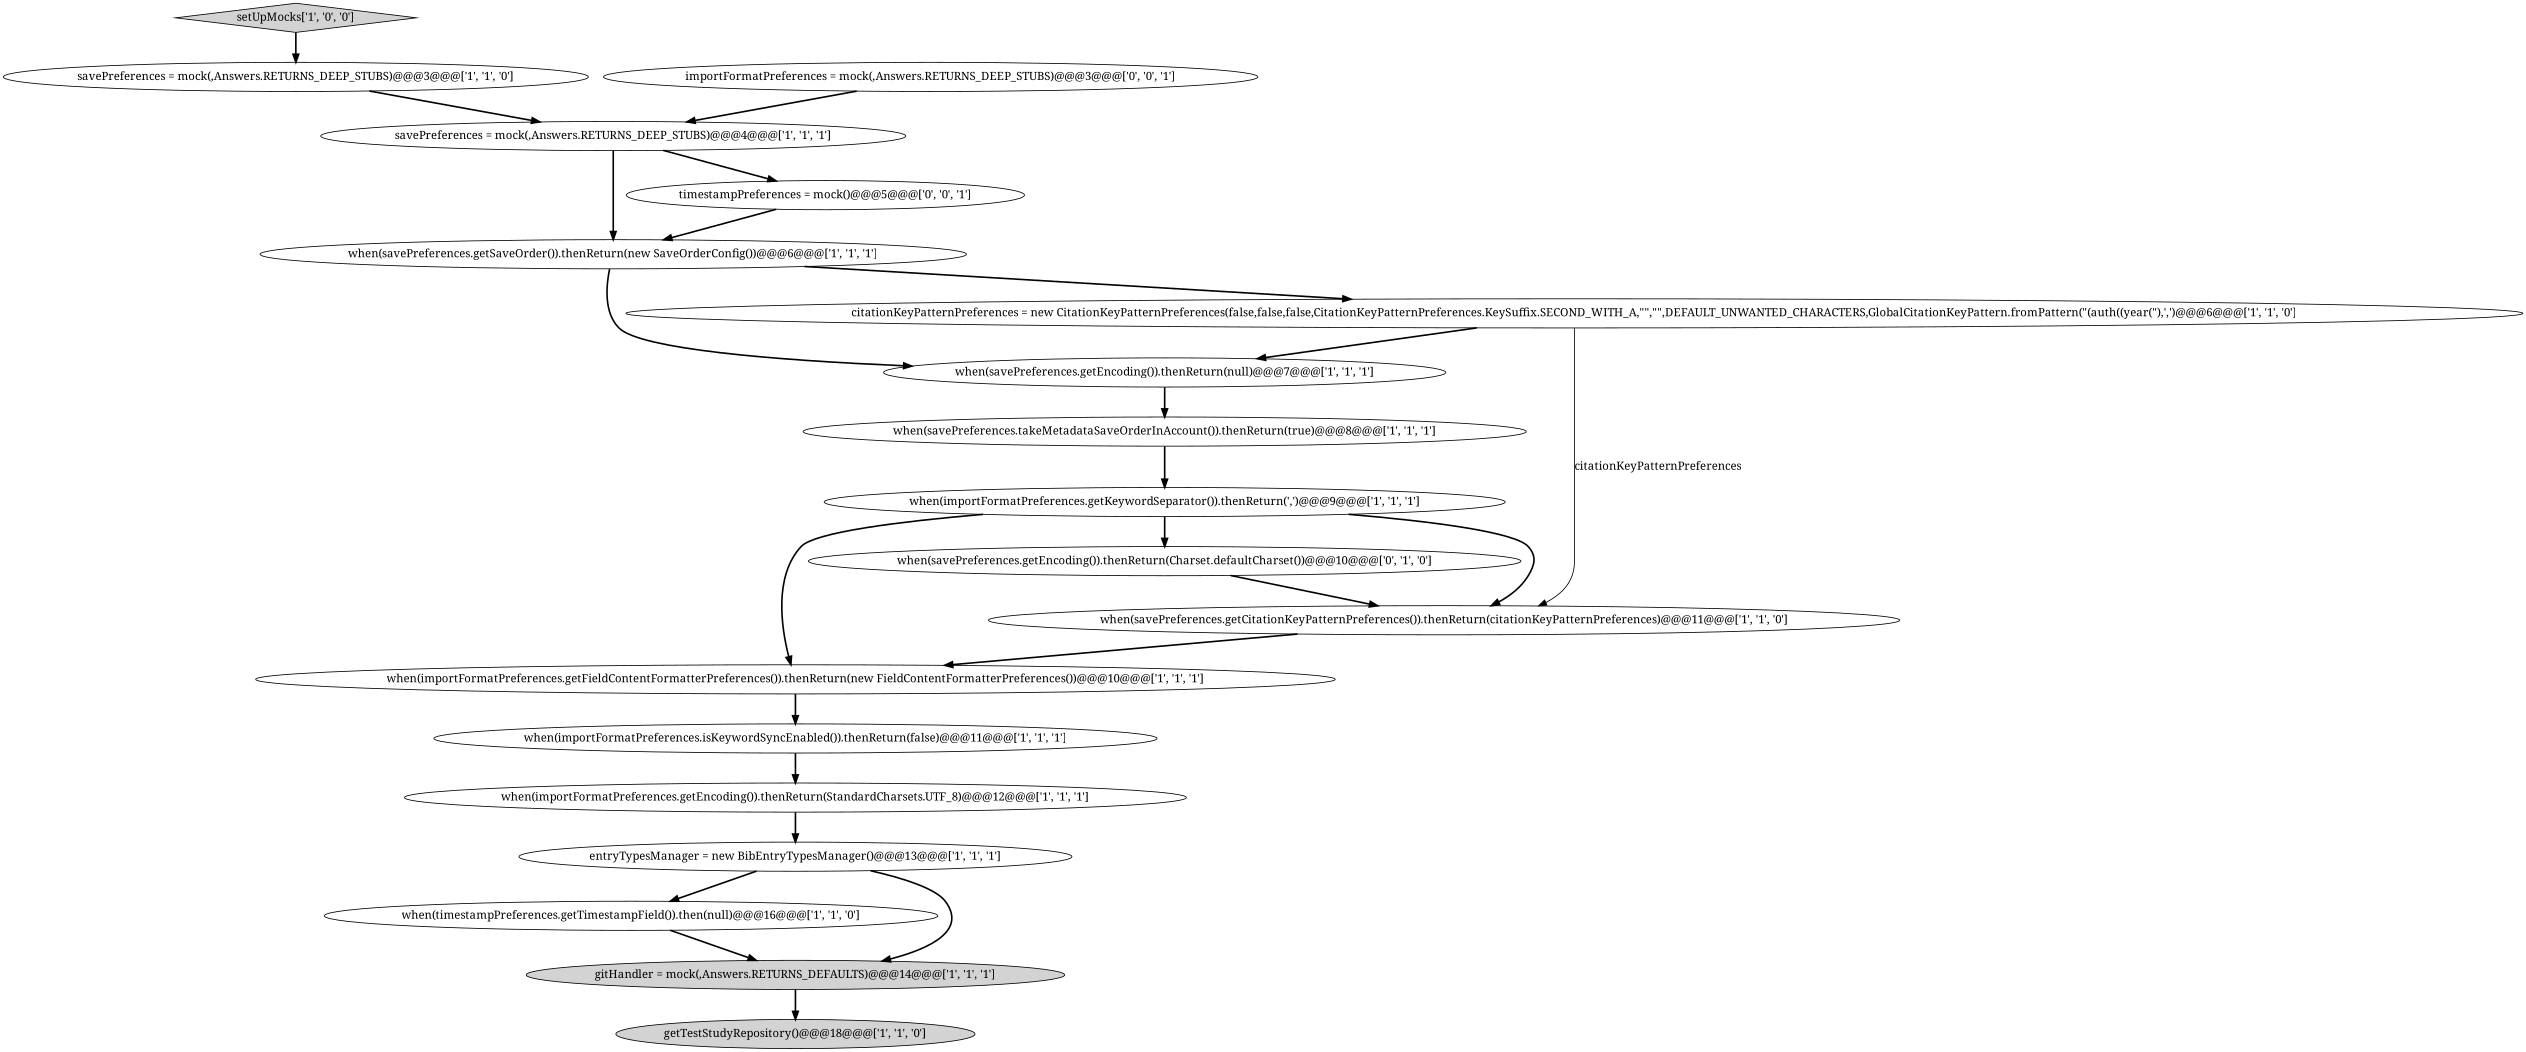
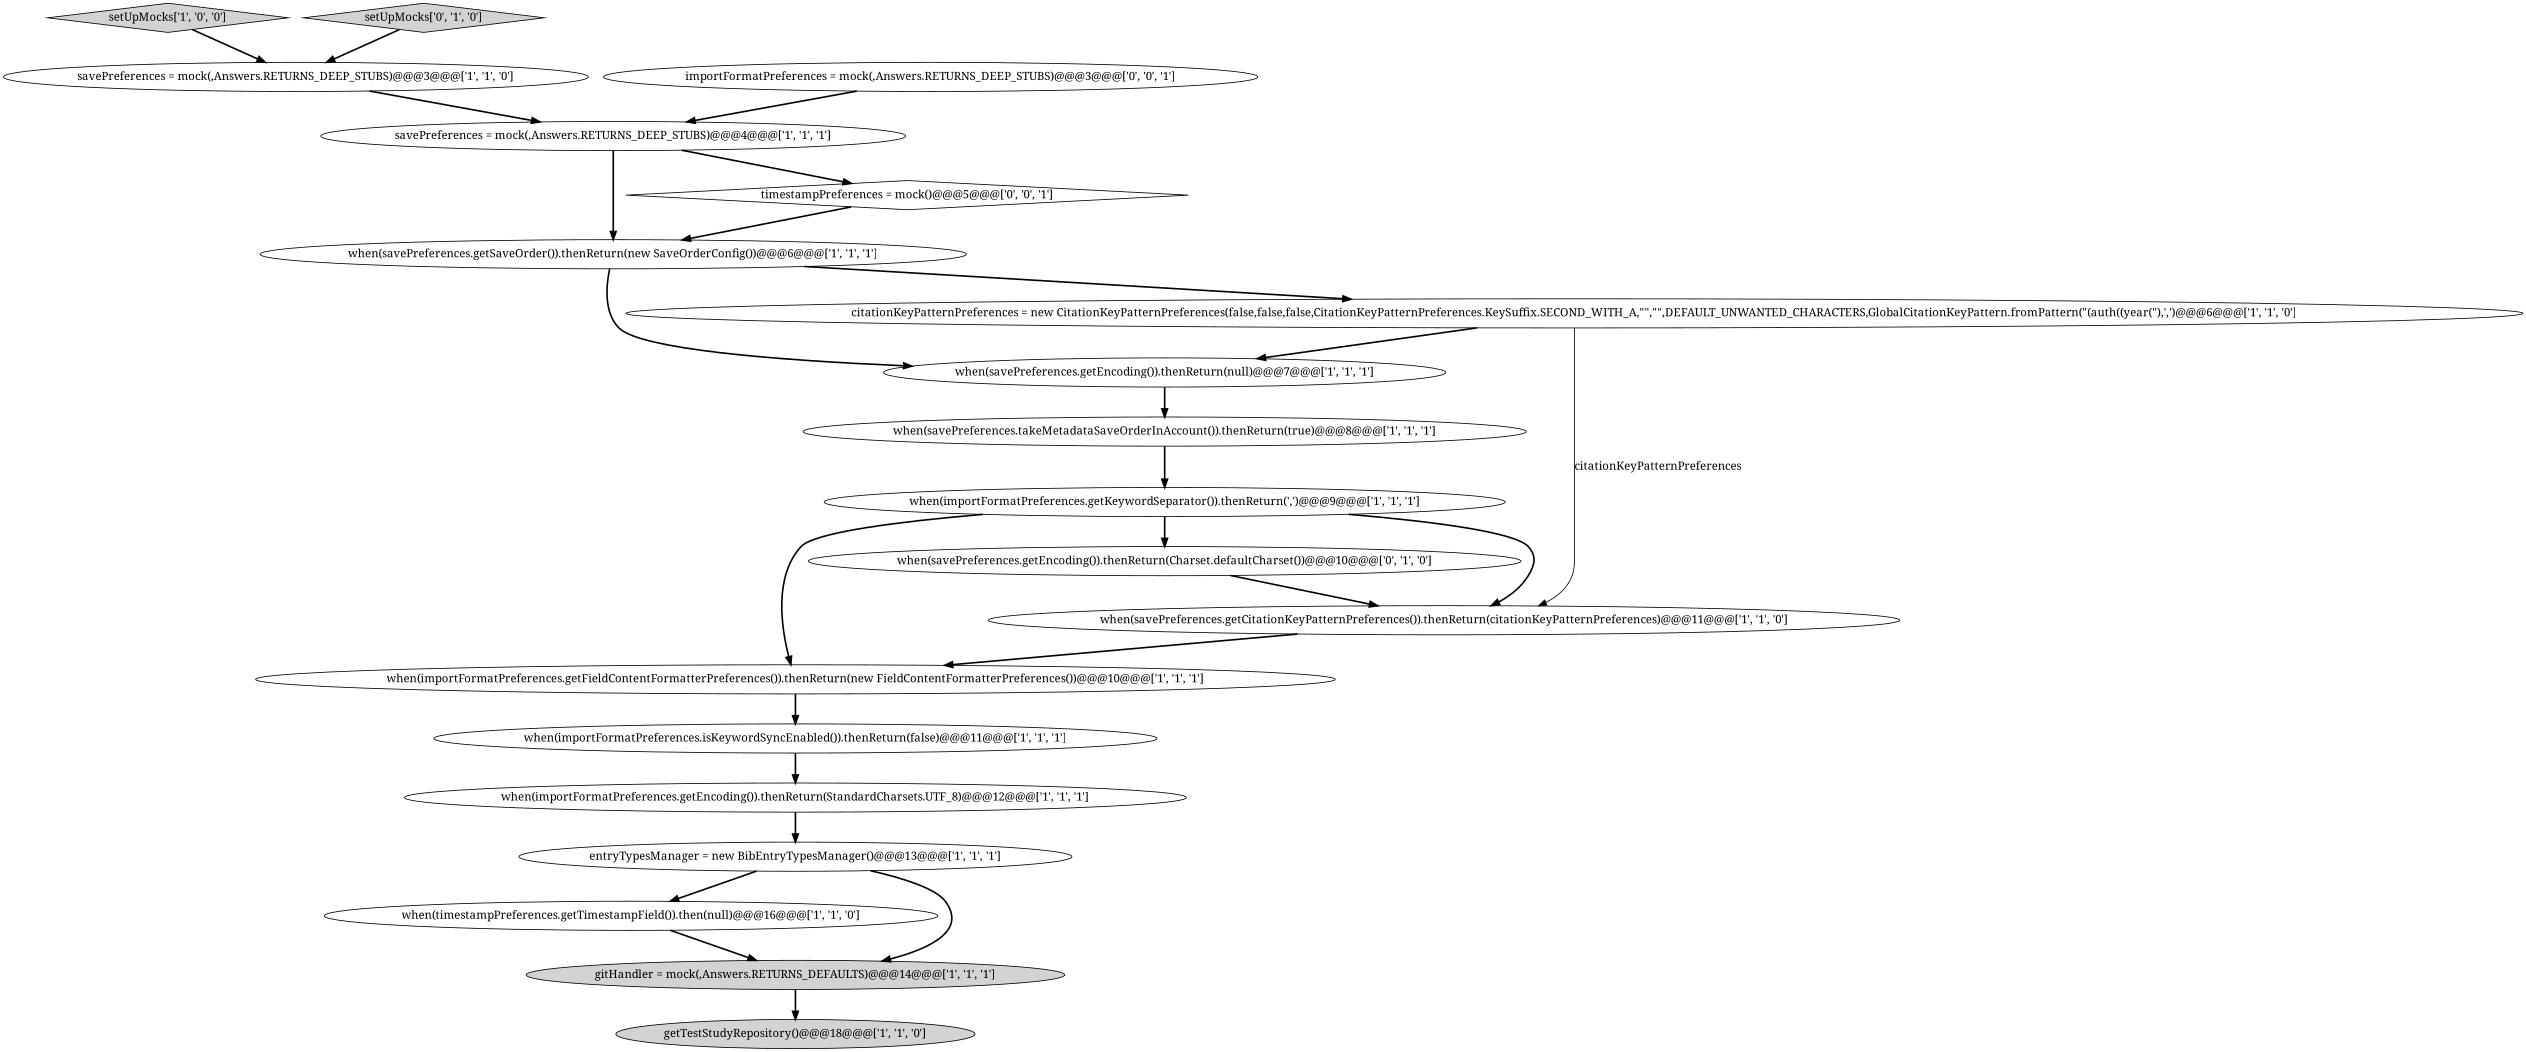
none -> (424, 18)
(825, 195) -> (907, 195)
